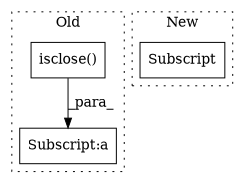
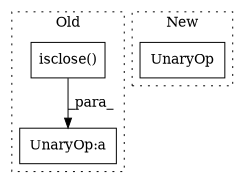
(182, 60) -> (182, 60)
(68, 146) -> (68, 146)
